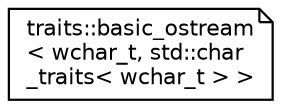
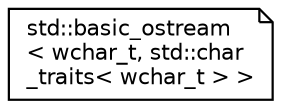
(141, 54) -> (141, 54)
